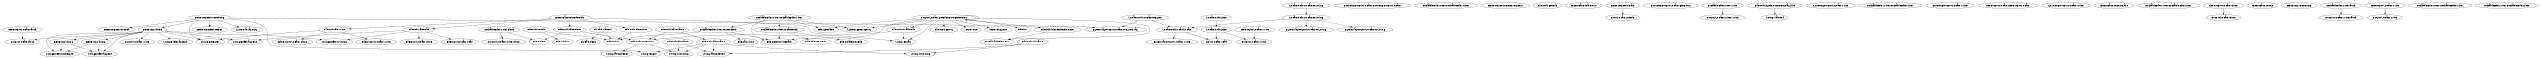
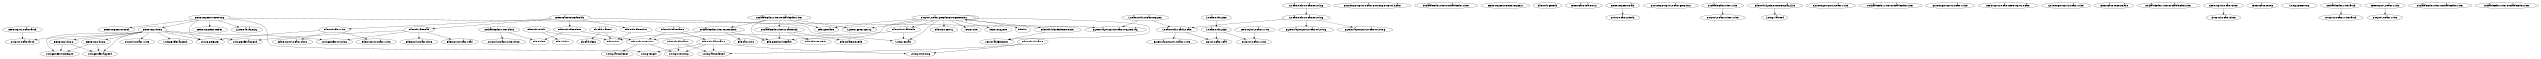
(2299, 6) -> (2299, 6)
(997, 42) -> (997, 42)
